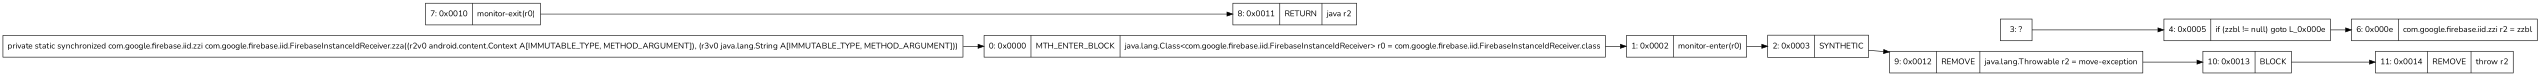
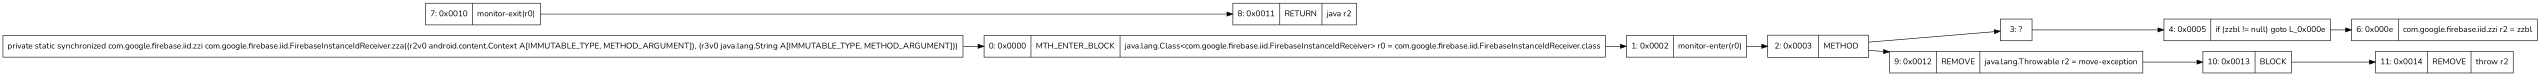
none -> (1931, 37)
(1842, 46) -> (1841, 46)
